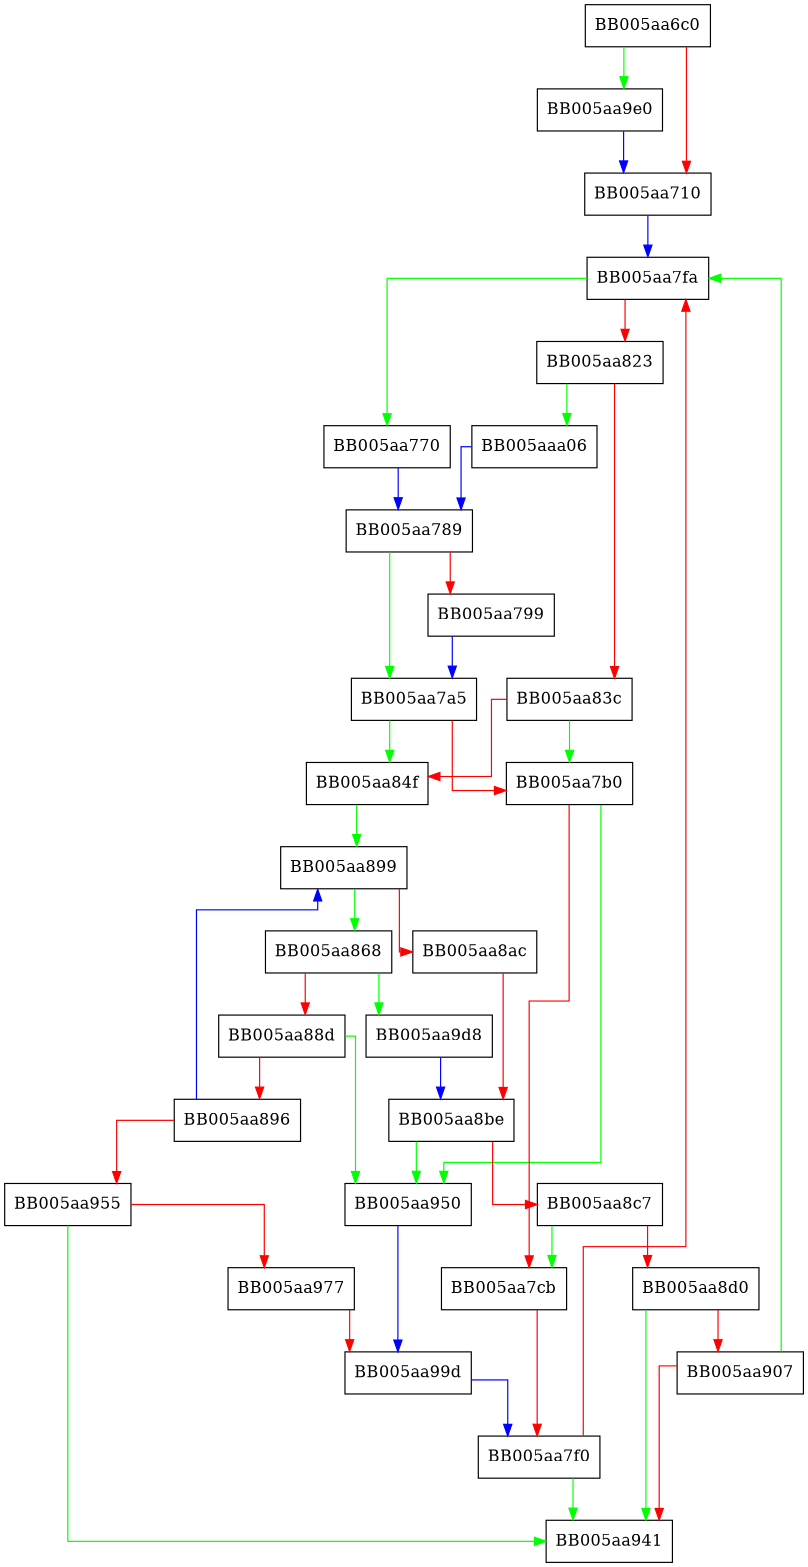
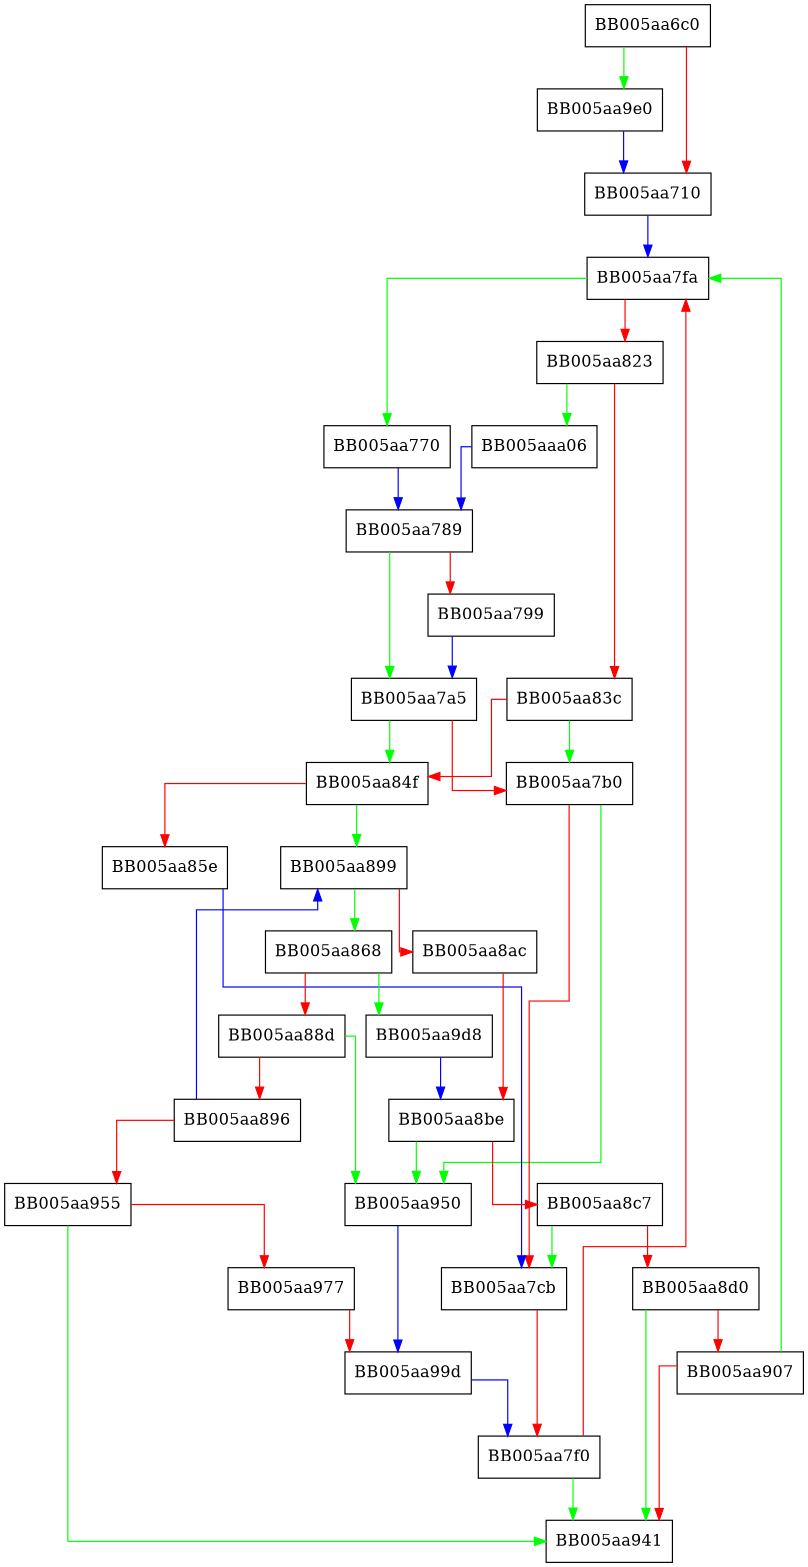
none -> (165, 868)
